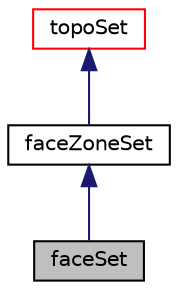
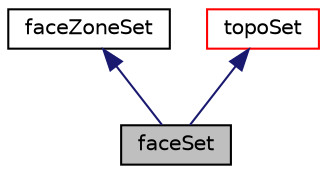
(89, 98) -> (213, 95)
